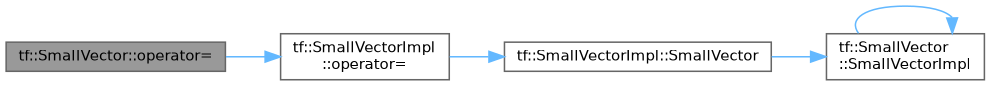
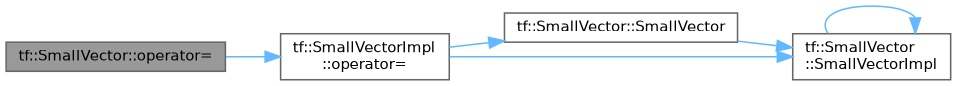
none -> (613, 57)
(638, 57) -> (621, 28)
